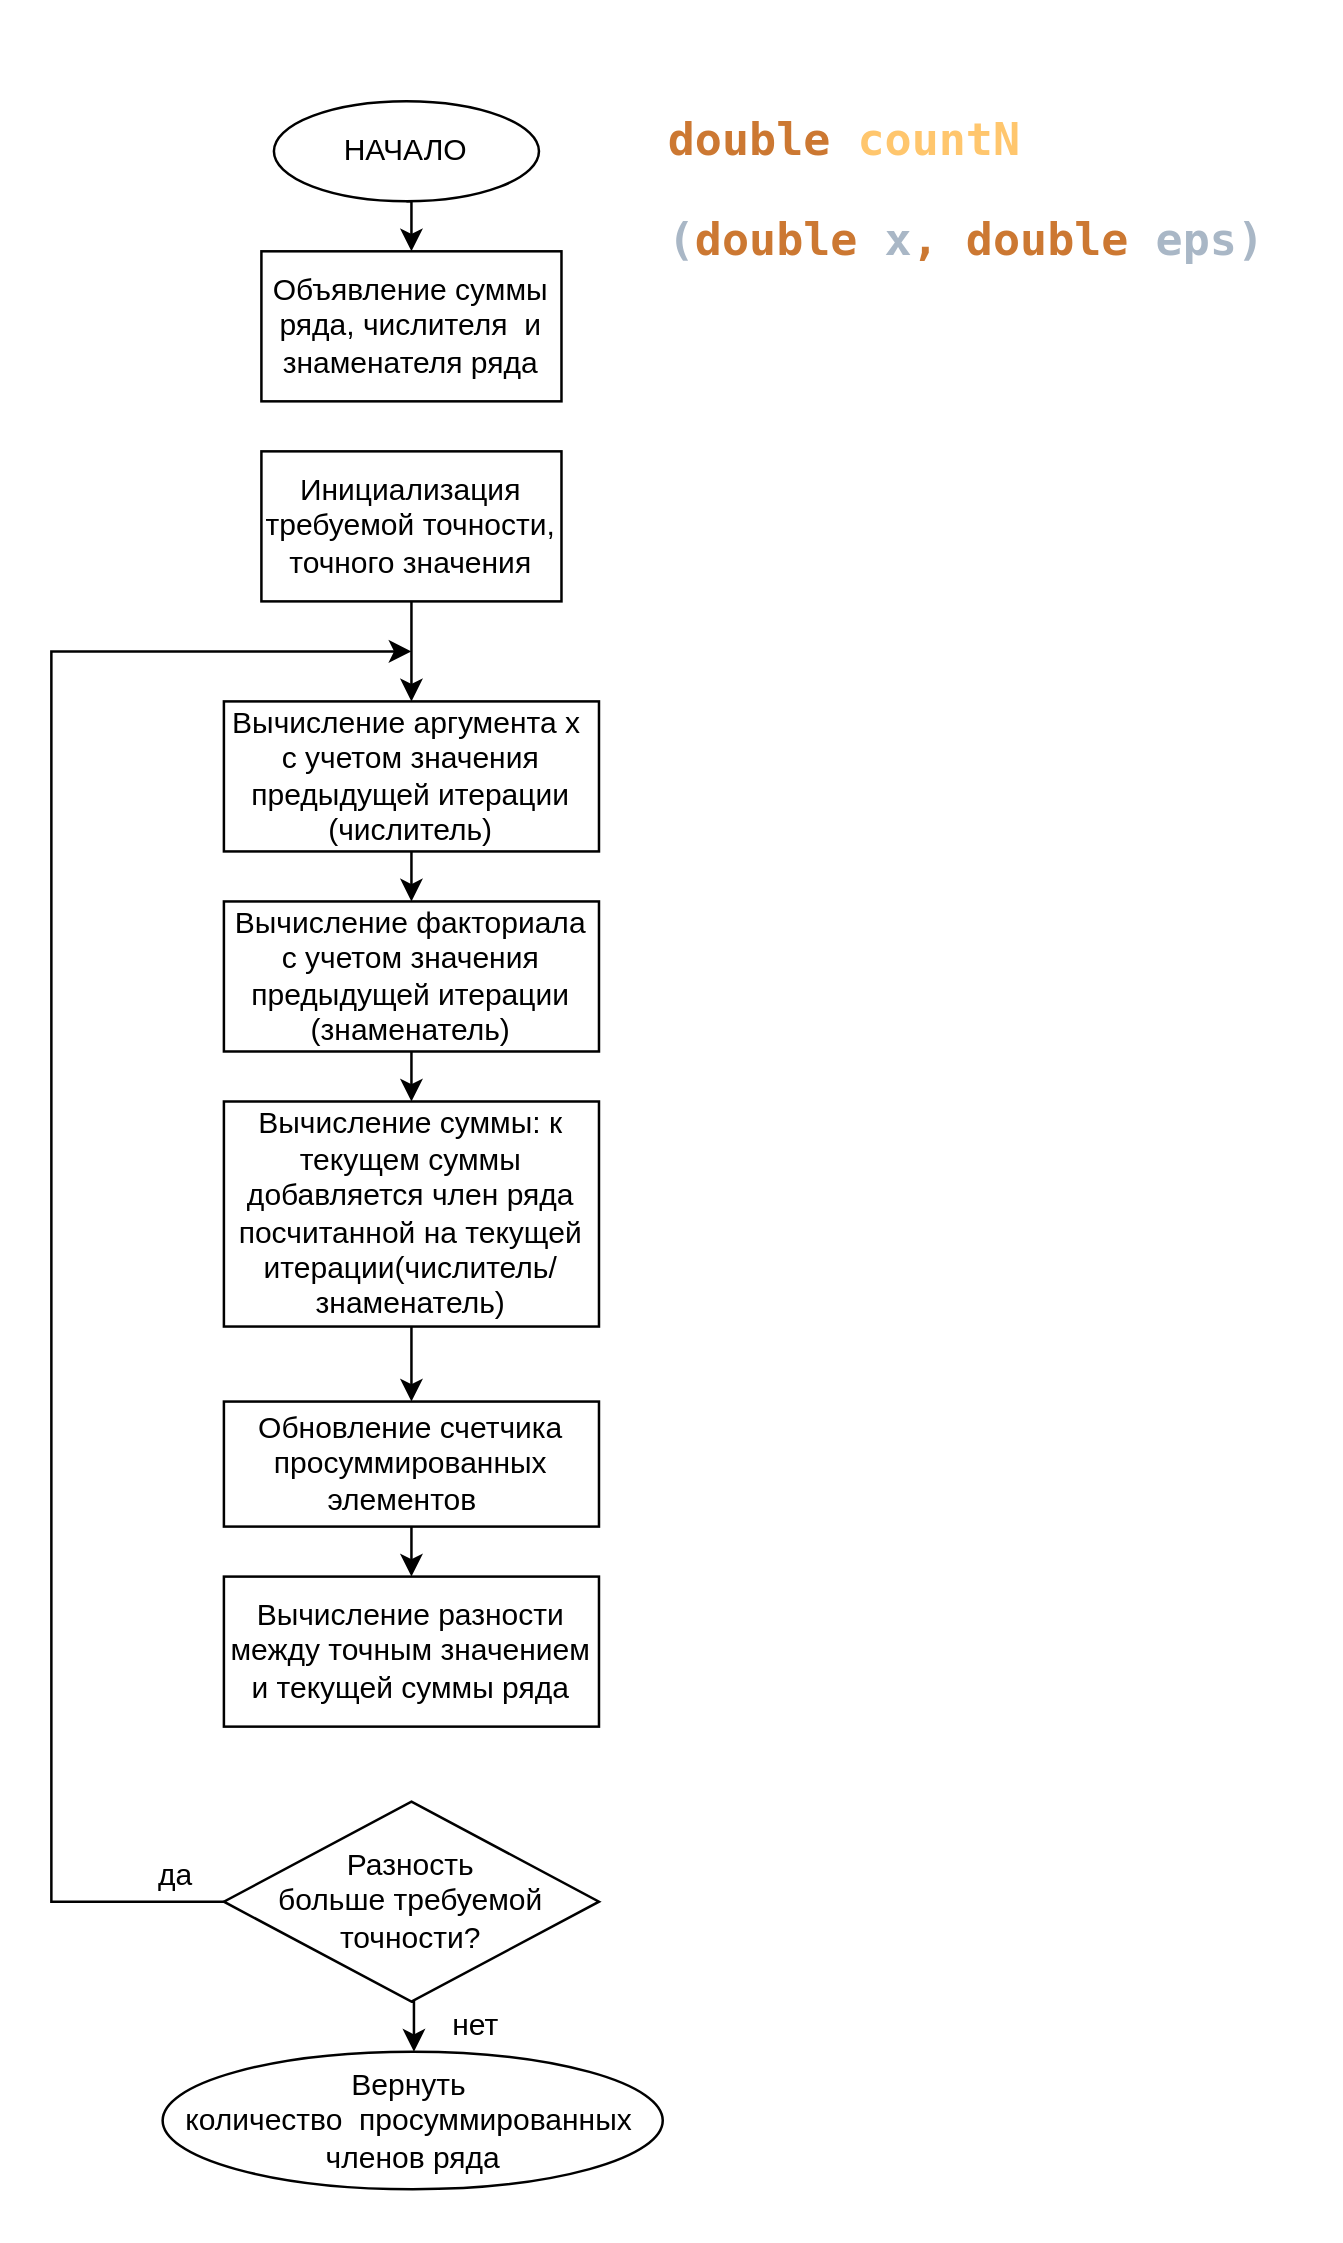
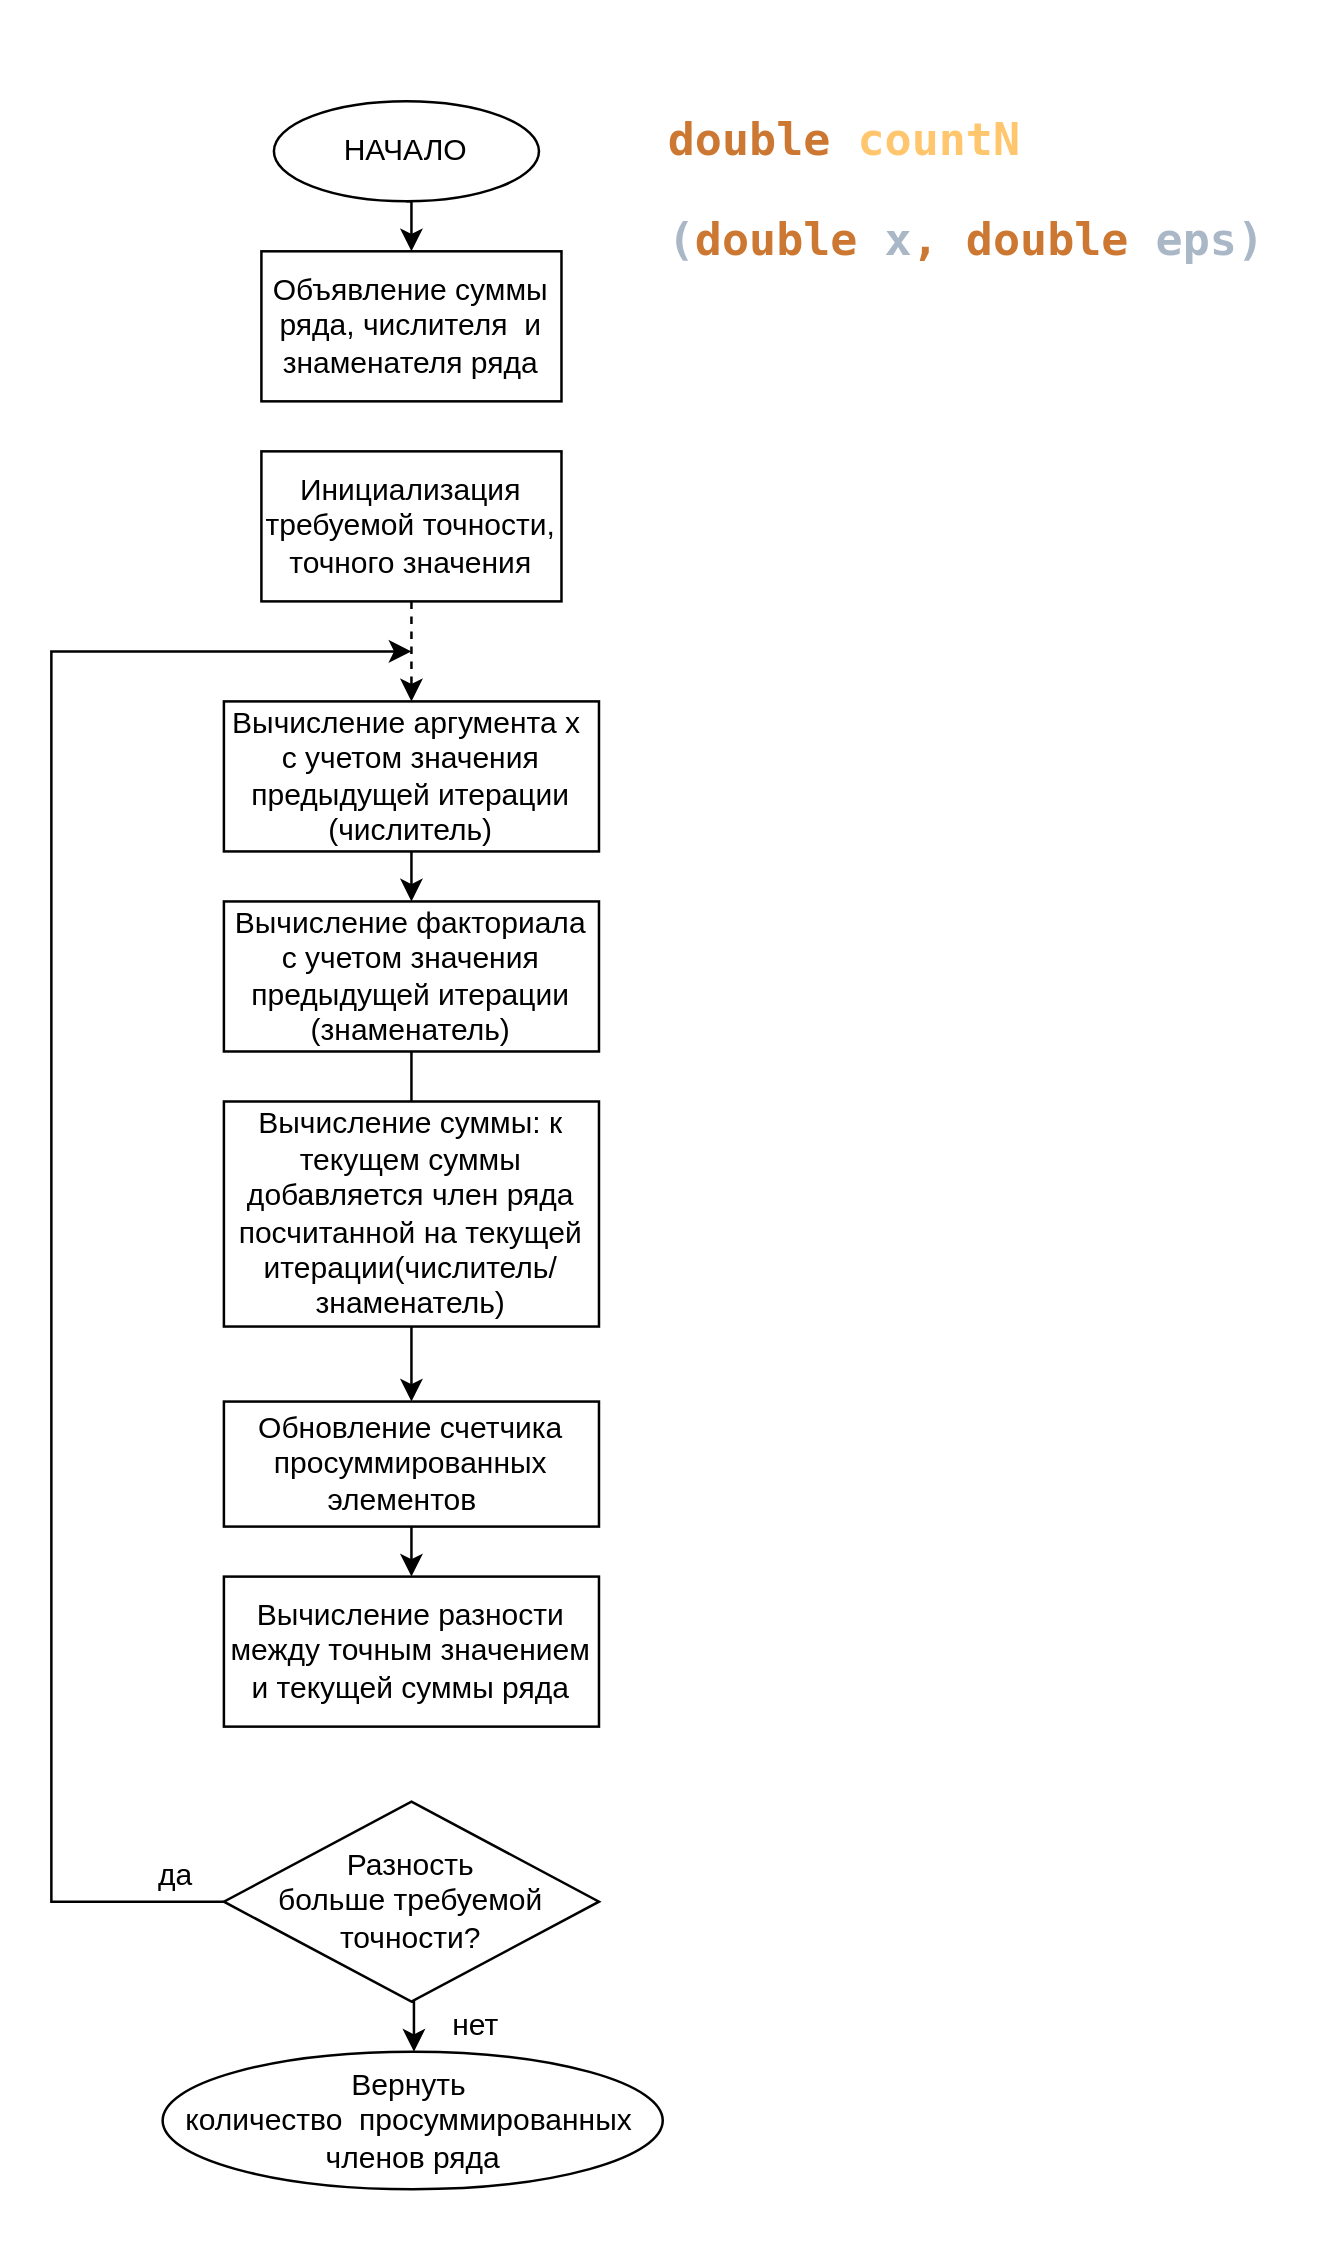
(411, 642) -> (411, 642)
(411, 1083) -> (411, 1090)
